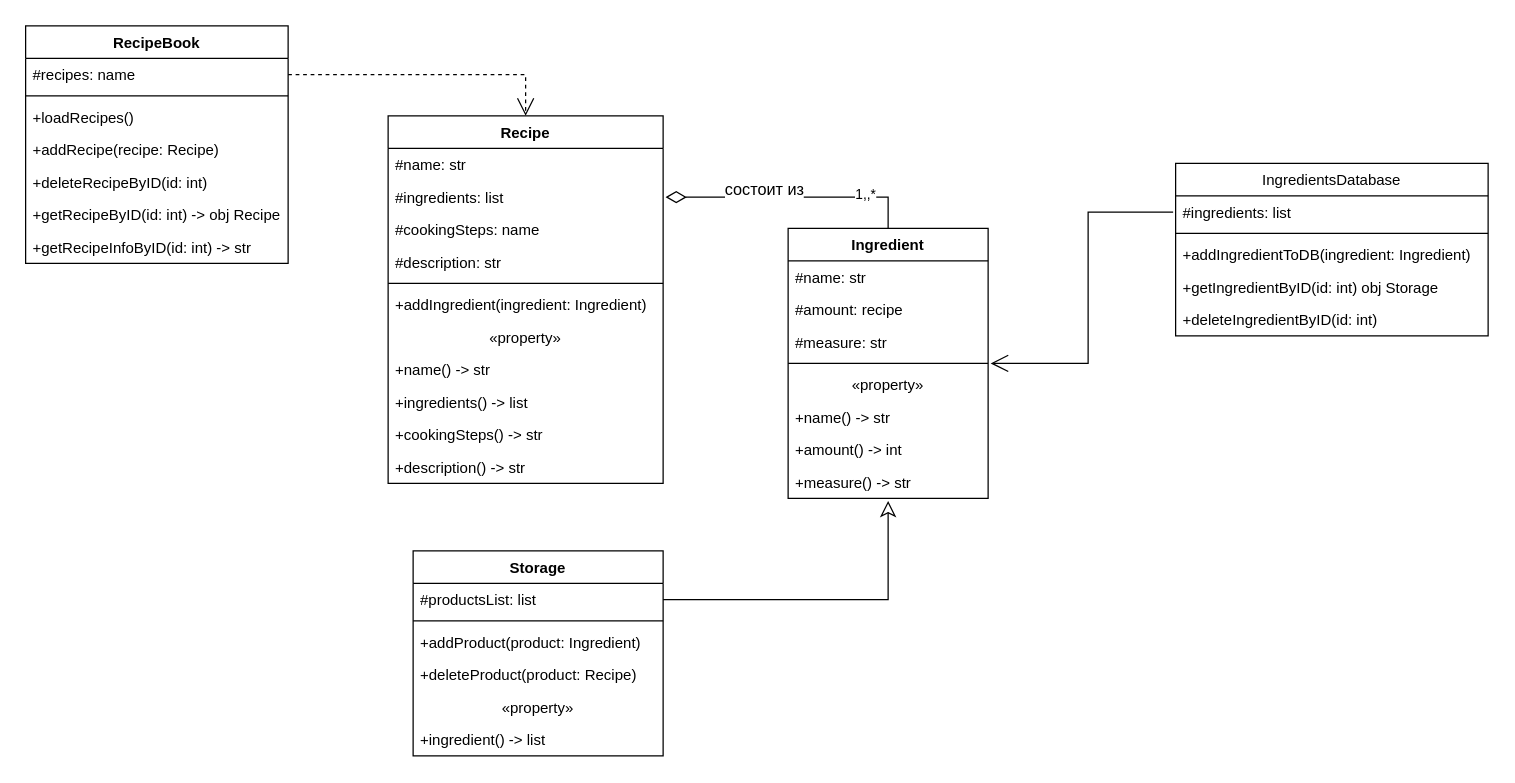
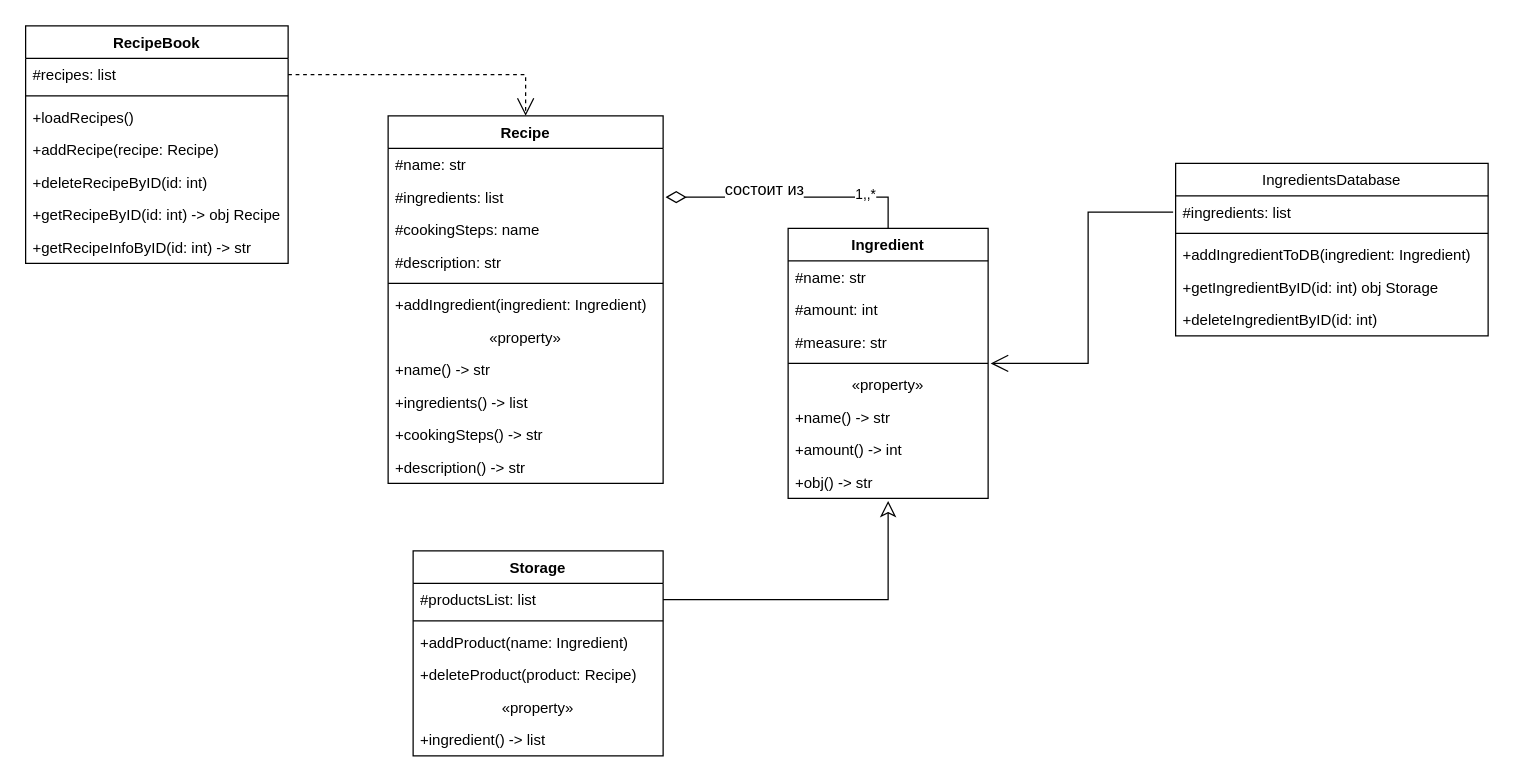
(85, 75) -> (82, 75)
(852, 310) -> (840, 310)
(863, 483) -> (846, 483)
(549, 643) -> (536, 643)
